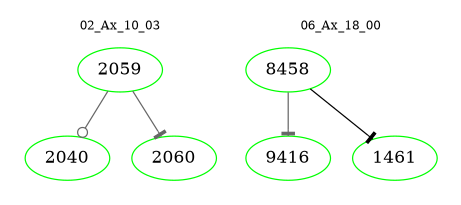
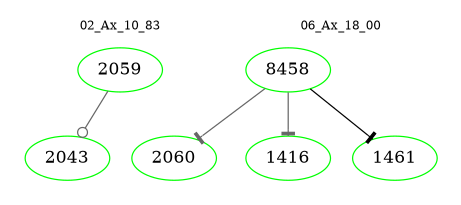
(120, 26) -> (120, 26)
(145, 111) -> (243, 105)
(67, 158) -> (67, 158)
(288, 158) -> (288, 158)
